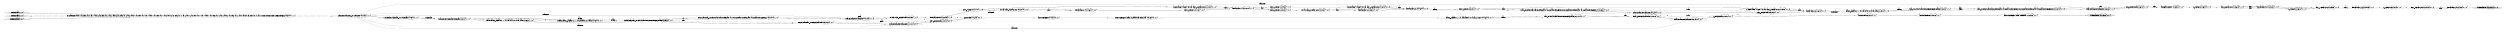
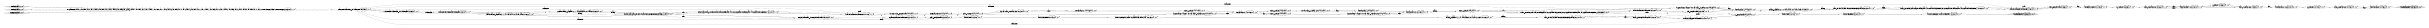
(1834, 12) -> (1761, 11)
(1745, 15) -> (1722, 13)
